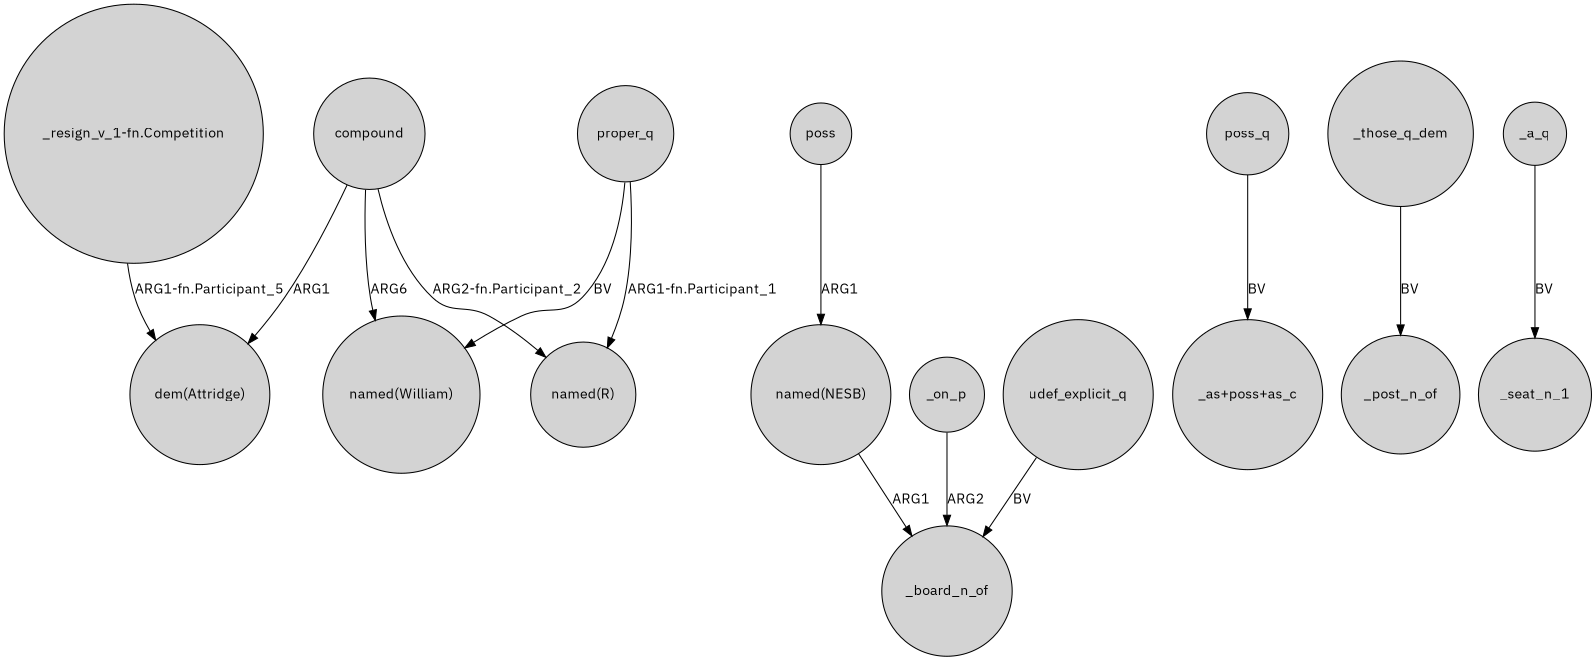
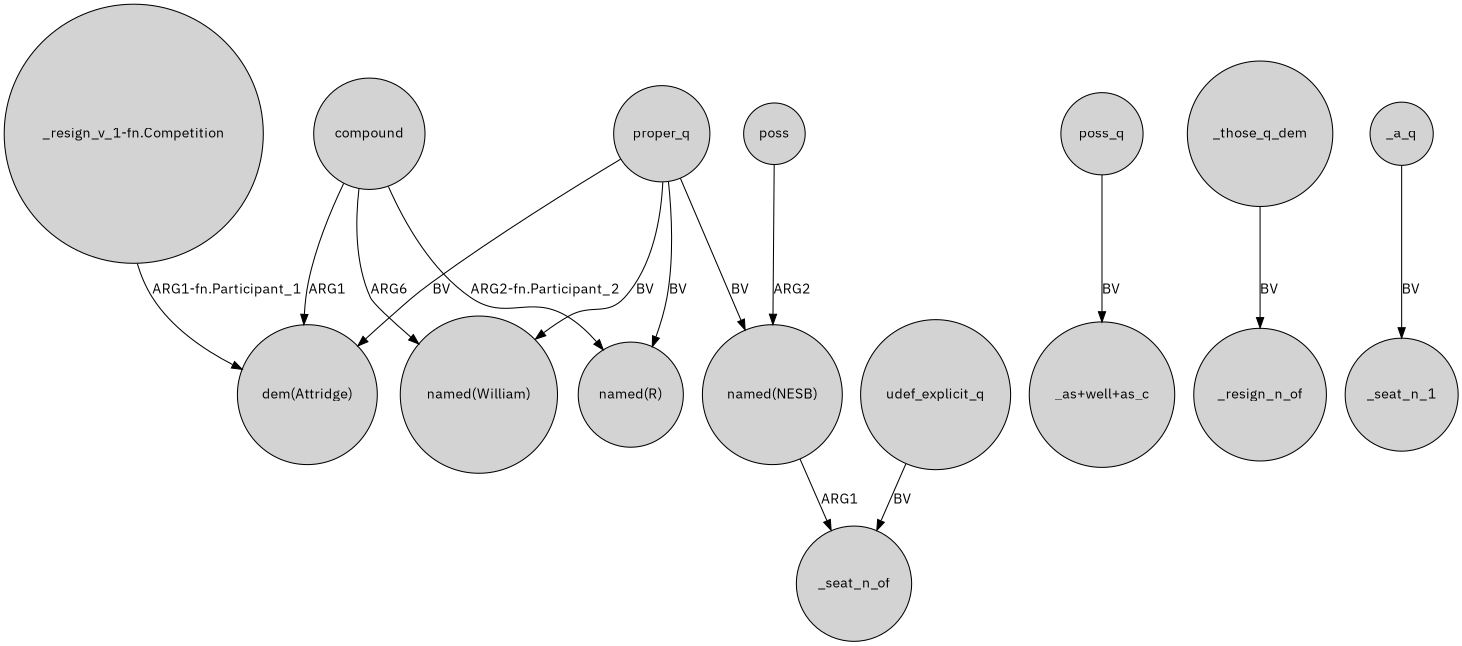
none -> (489, 243)
none -> (711, 249)
(210, 290) -> (227, 290)
(703, 290) -> (678, 290)
(840, 290) -> (793, 290)
(947, 395) -> none
(1248, 395) -> (1102, 395)
(1401, 395) -> (1260, 395)
(947, 591) -> (854, 584)
